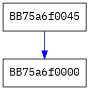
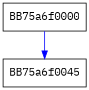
(45, 41) -> (45, 41)
